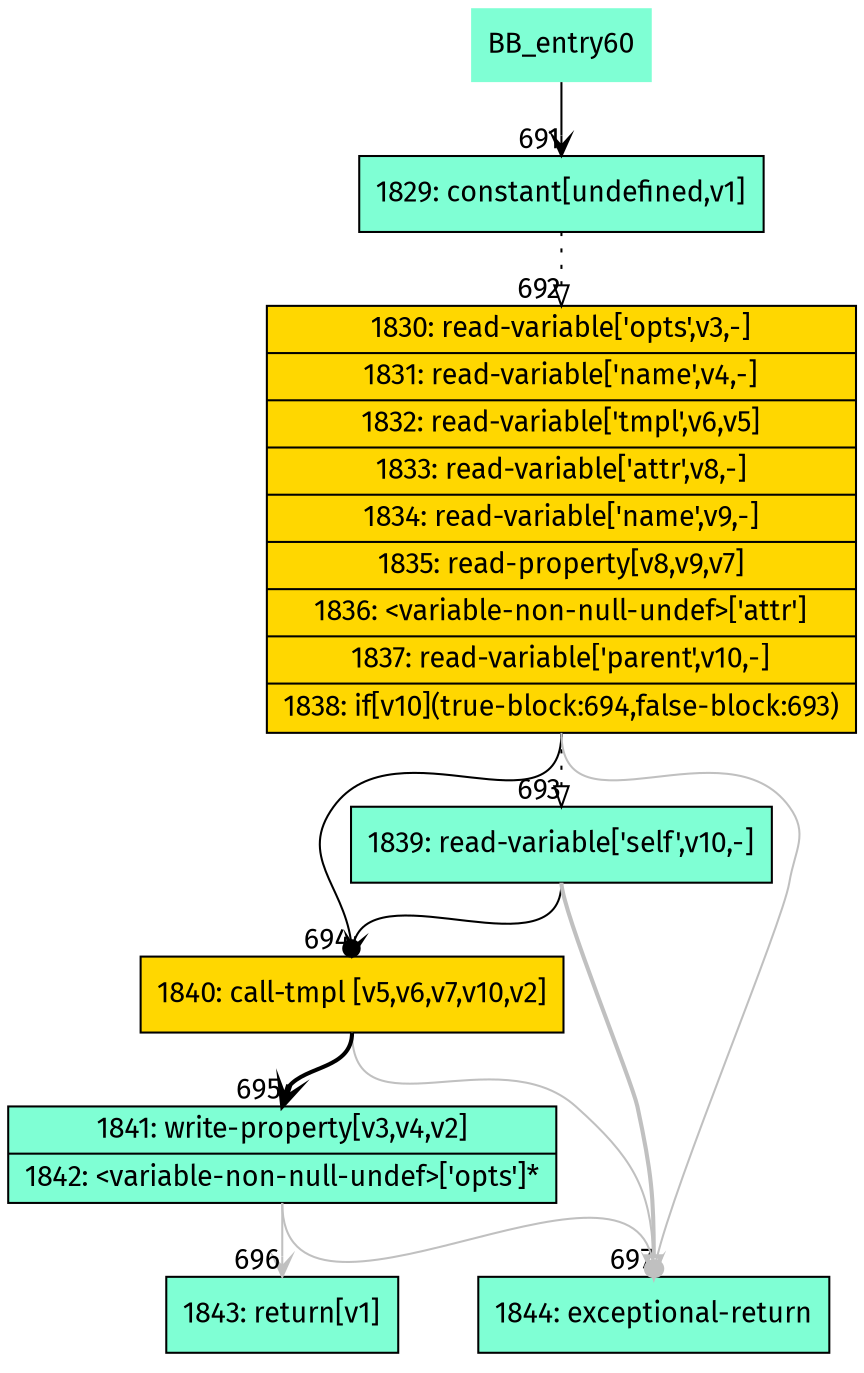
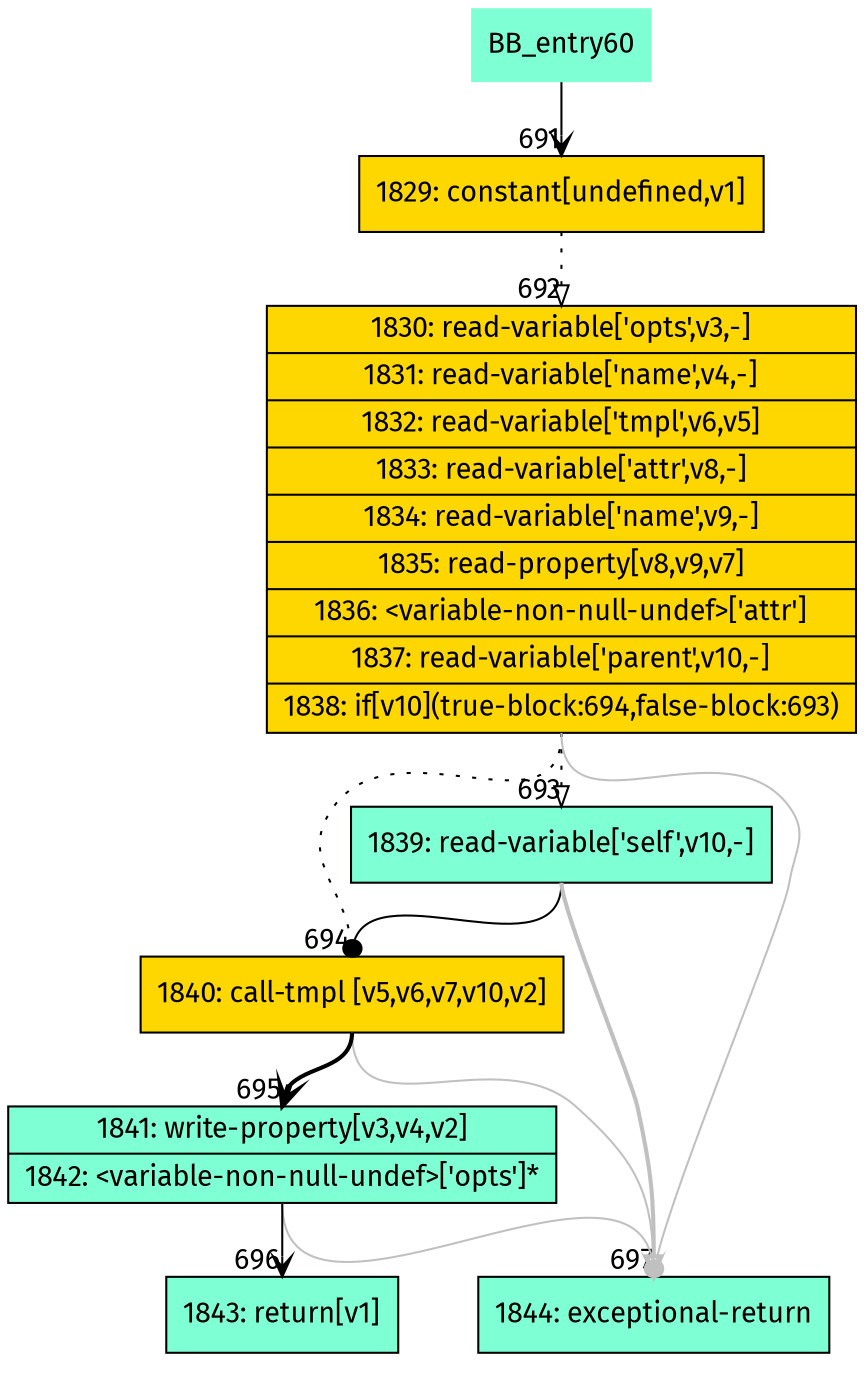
(561, 194) -> (561, 194)
(386, 776) -> (386, 776)
(465, 921) -> (465, 921)
(282, 1241) -> (282, 1241)
